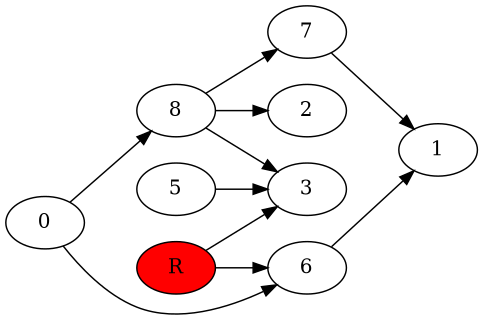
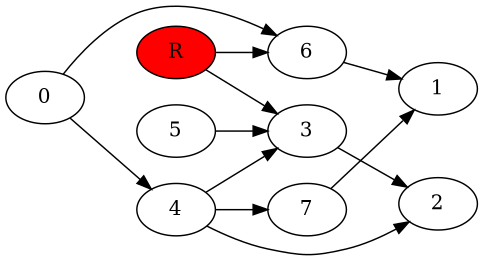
(176, 111) -> (176, 210)
none -> (369, 165)
